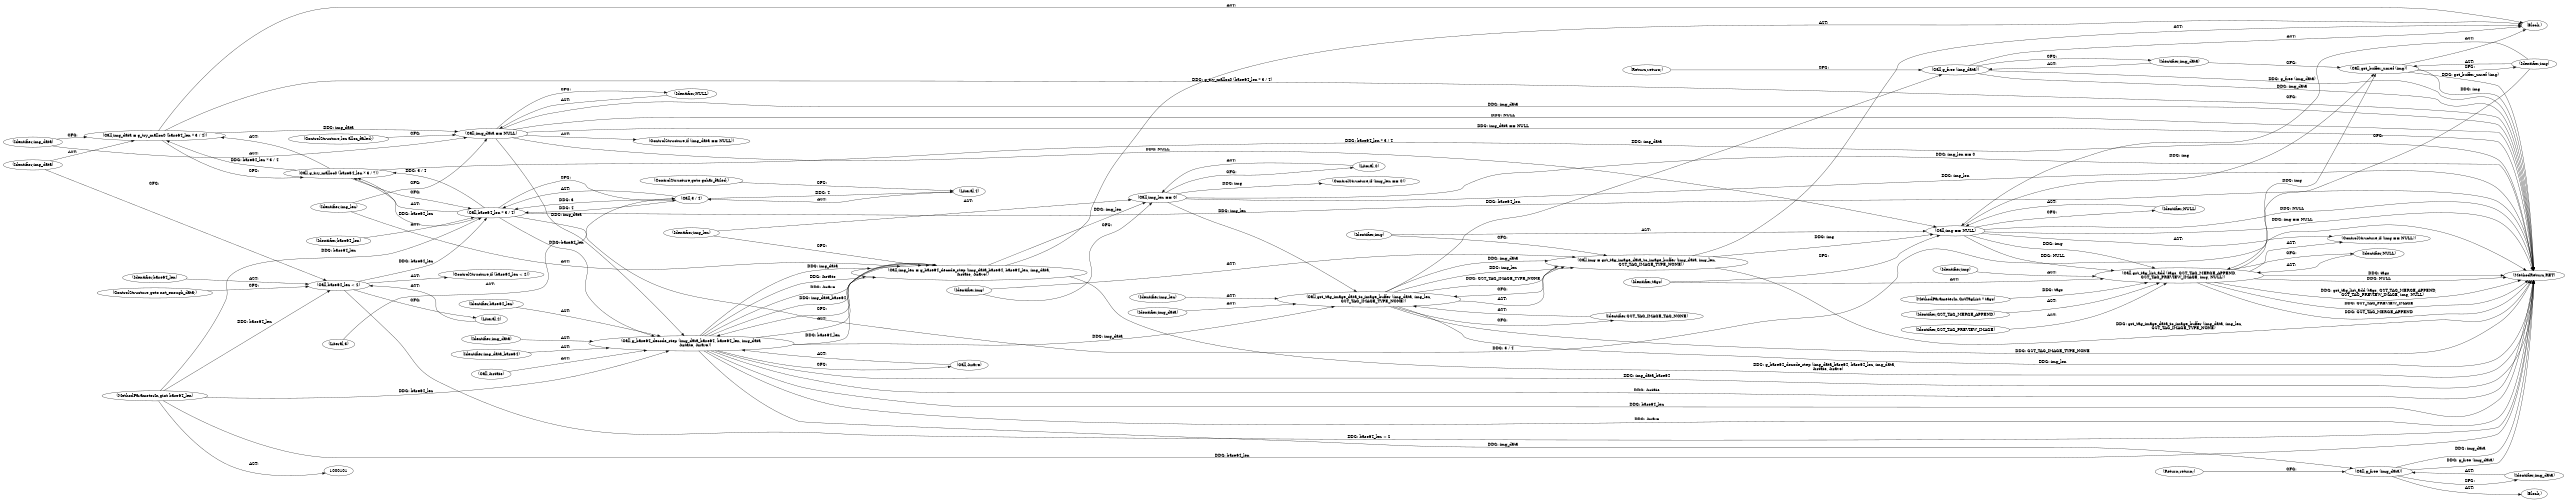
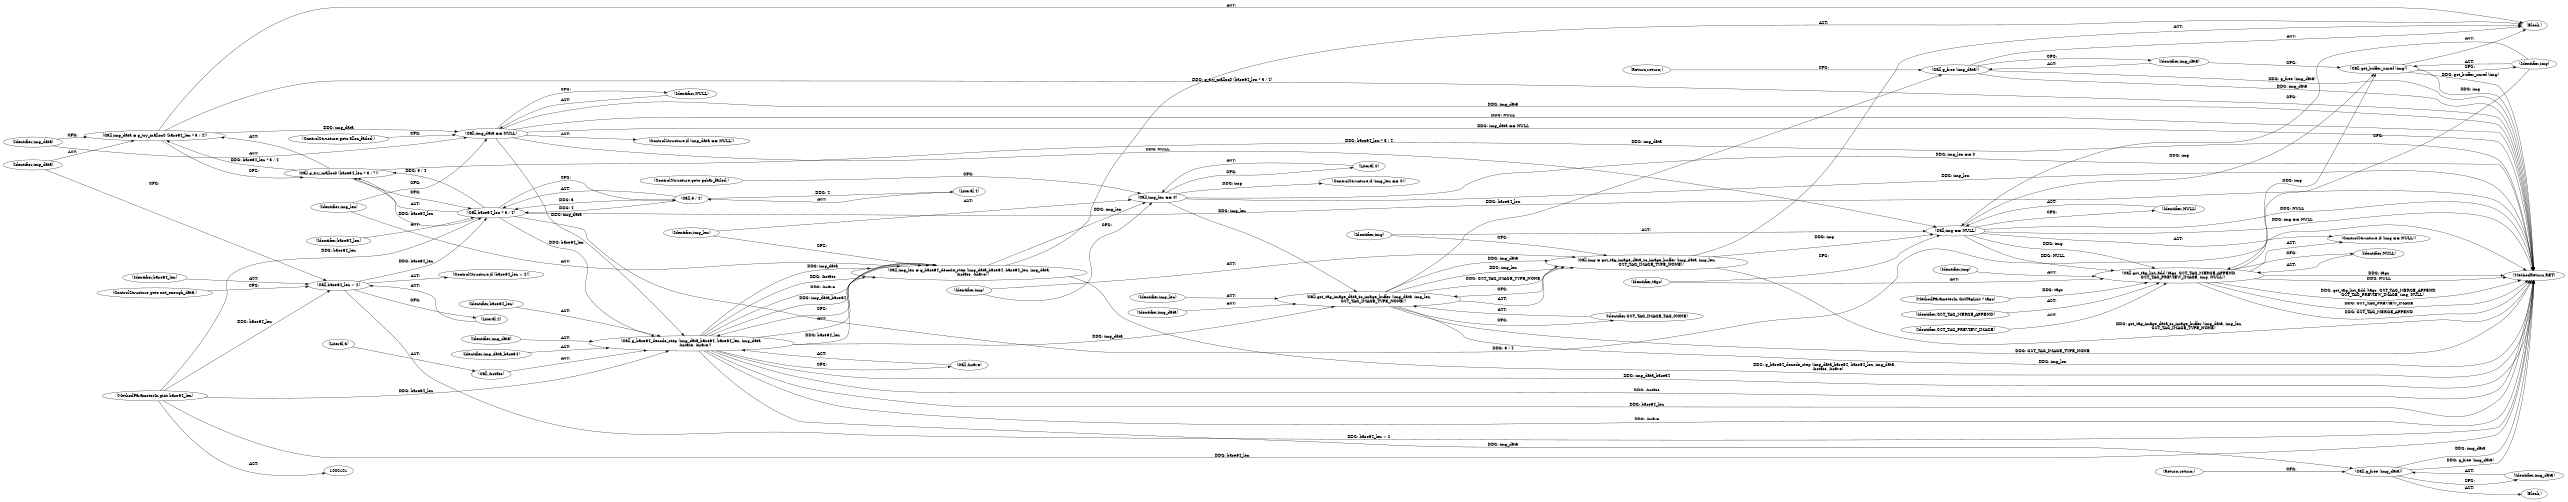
(339, 139) -> (339, 139)
(845, 187) -> (941, 177)
(529, 291) -> (415, 359)
